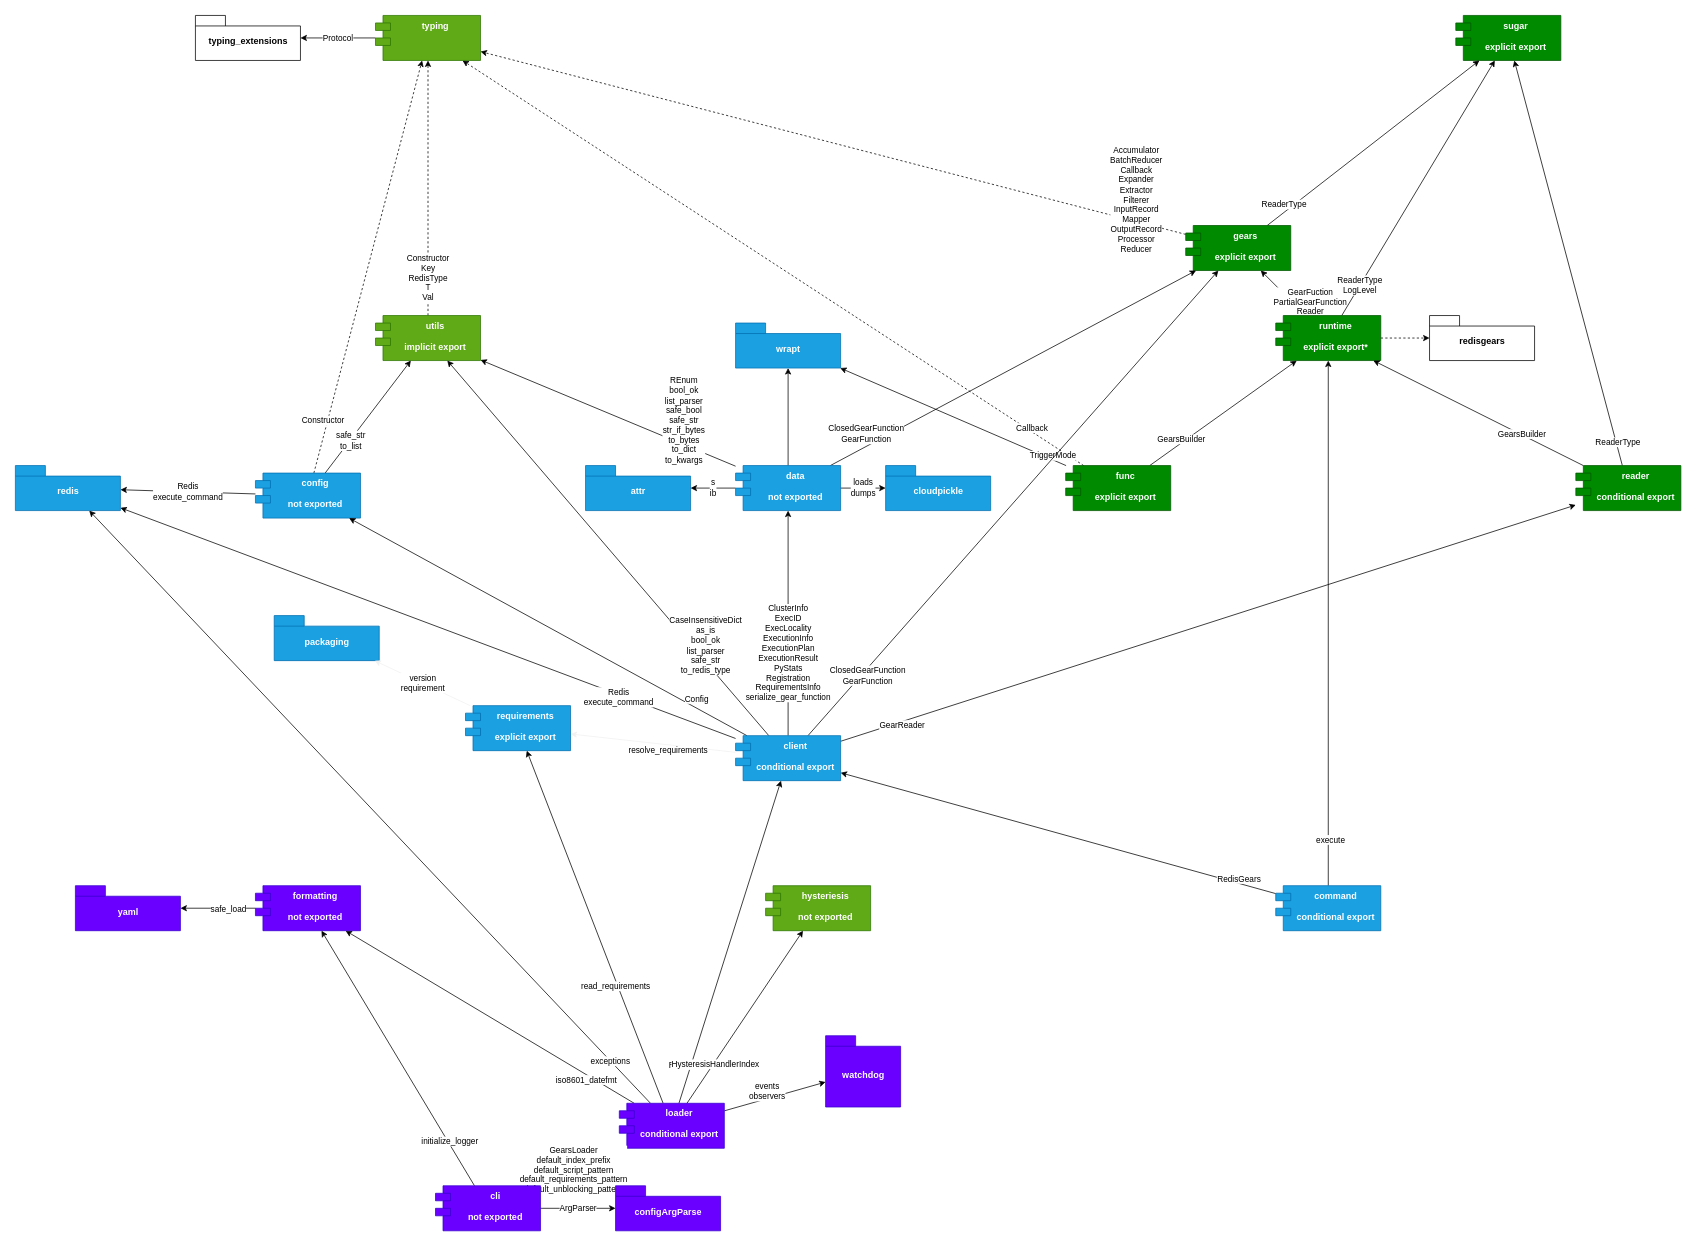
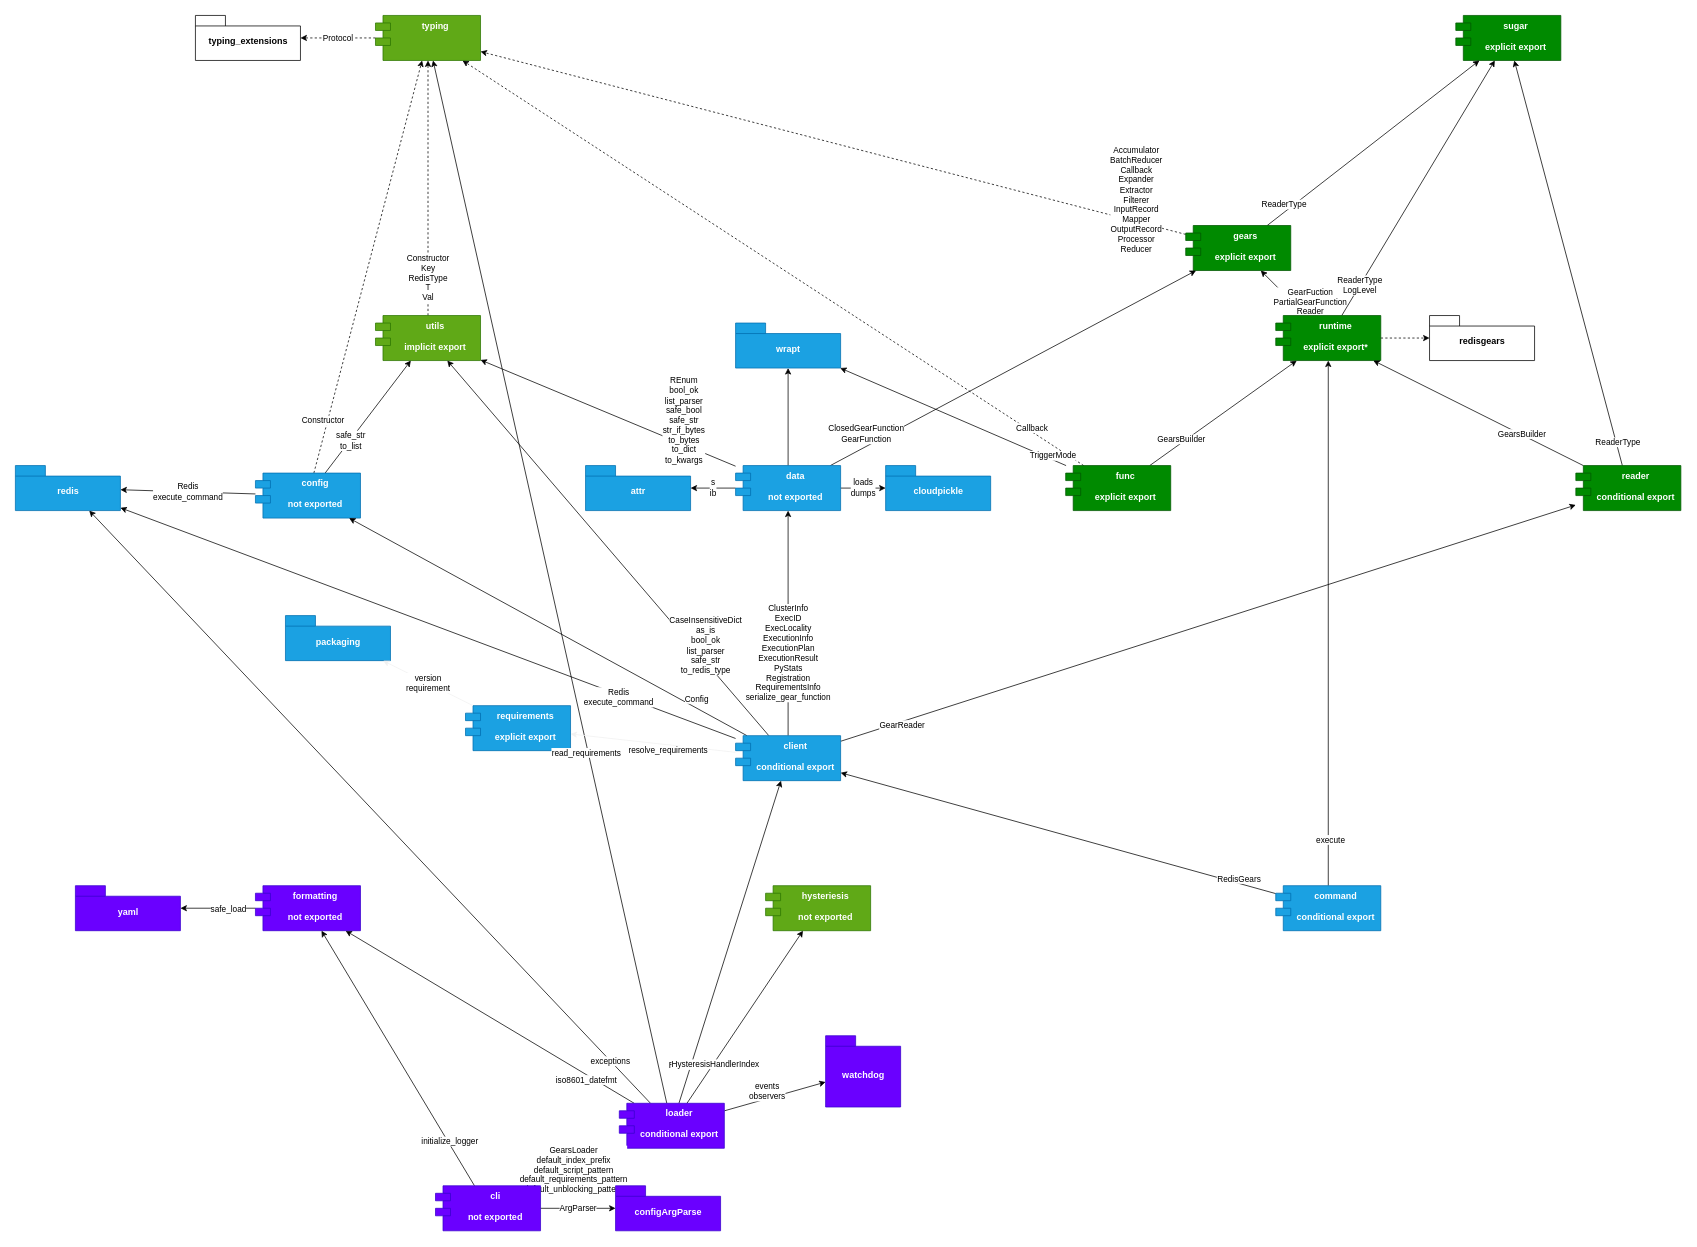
(363, 38) -> (363, 38)
(1012, 504) -> none
(327, 638) -> (338, 638)
(596, 929) -> (593, 776)
